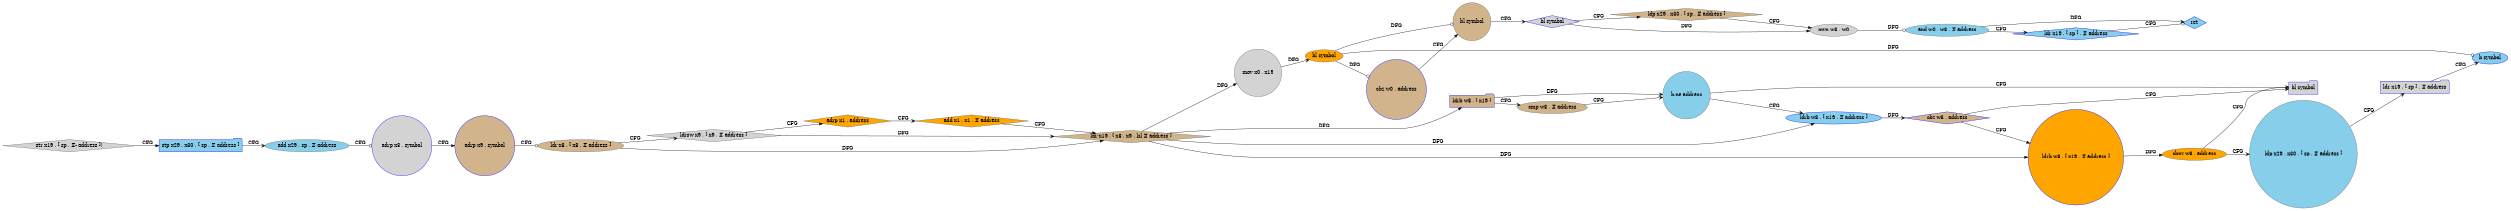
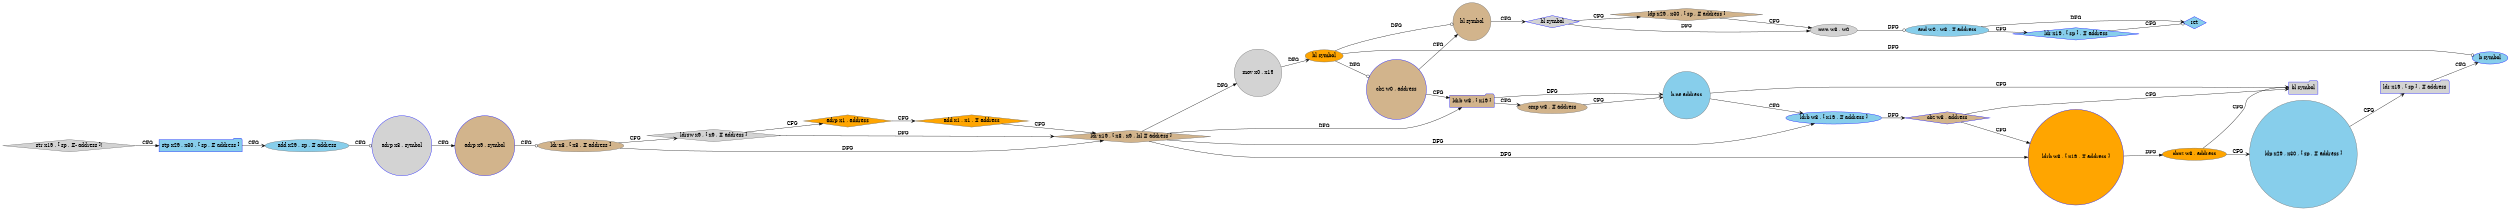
none -> (1436, 96)
